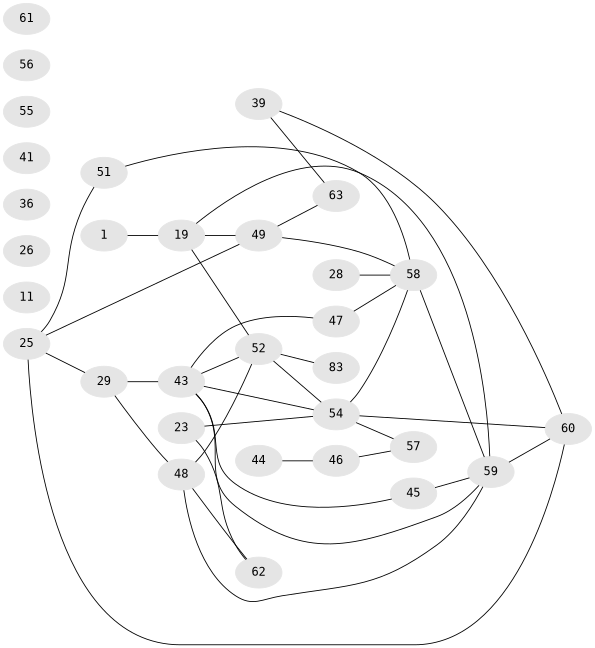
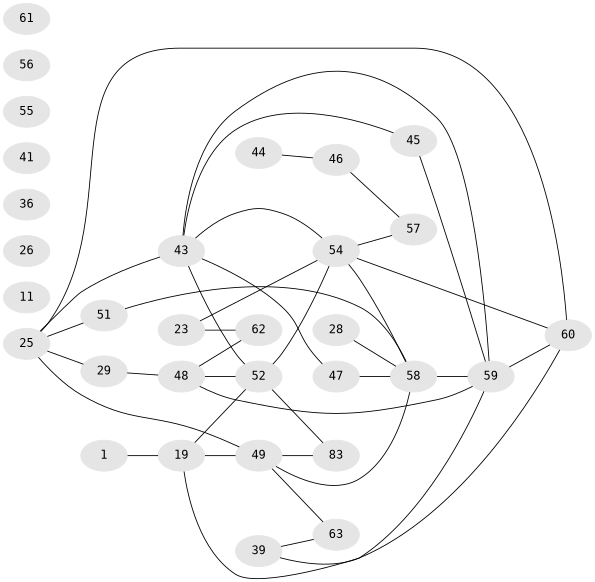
(143, 382) -> (94, 284)
none -> (298, 456)
